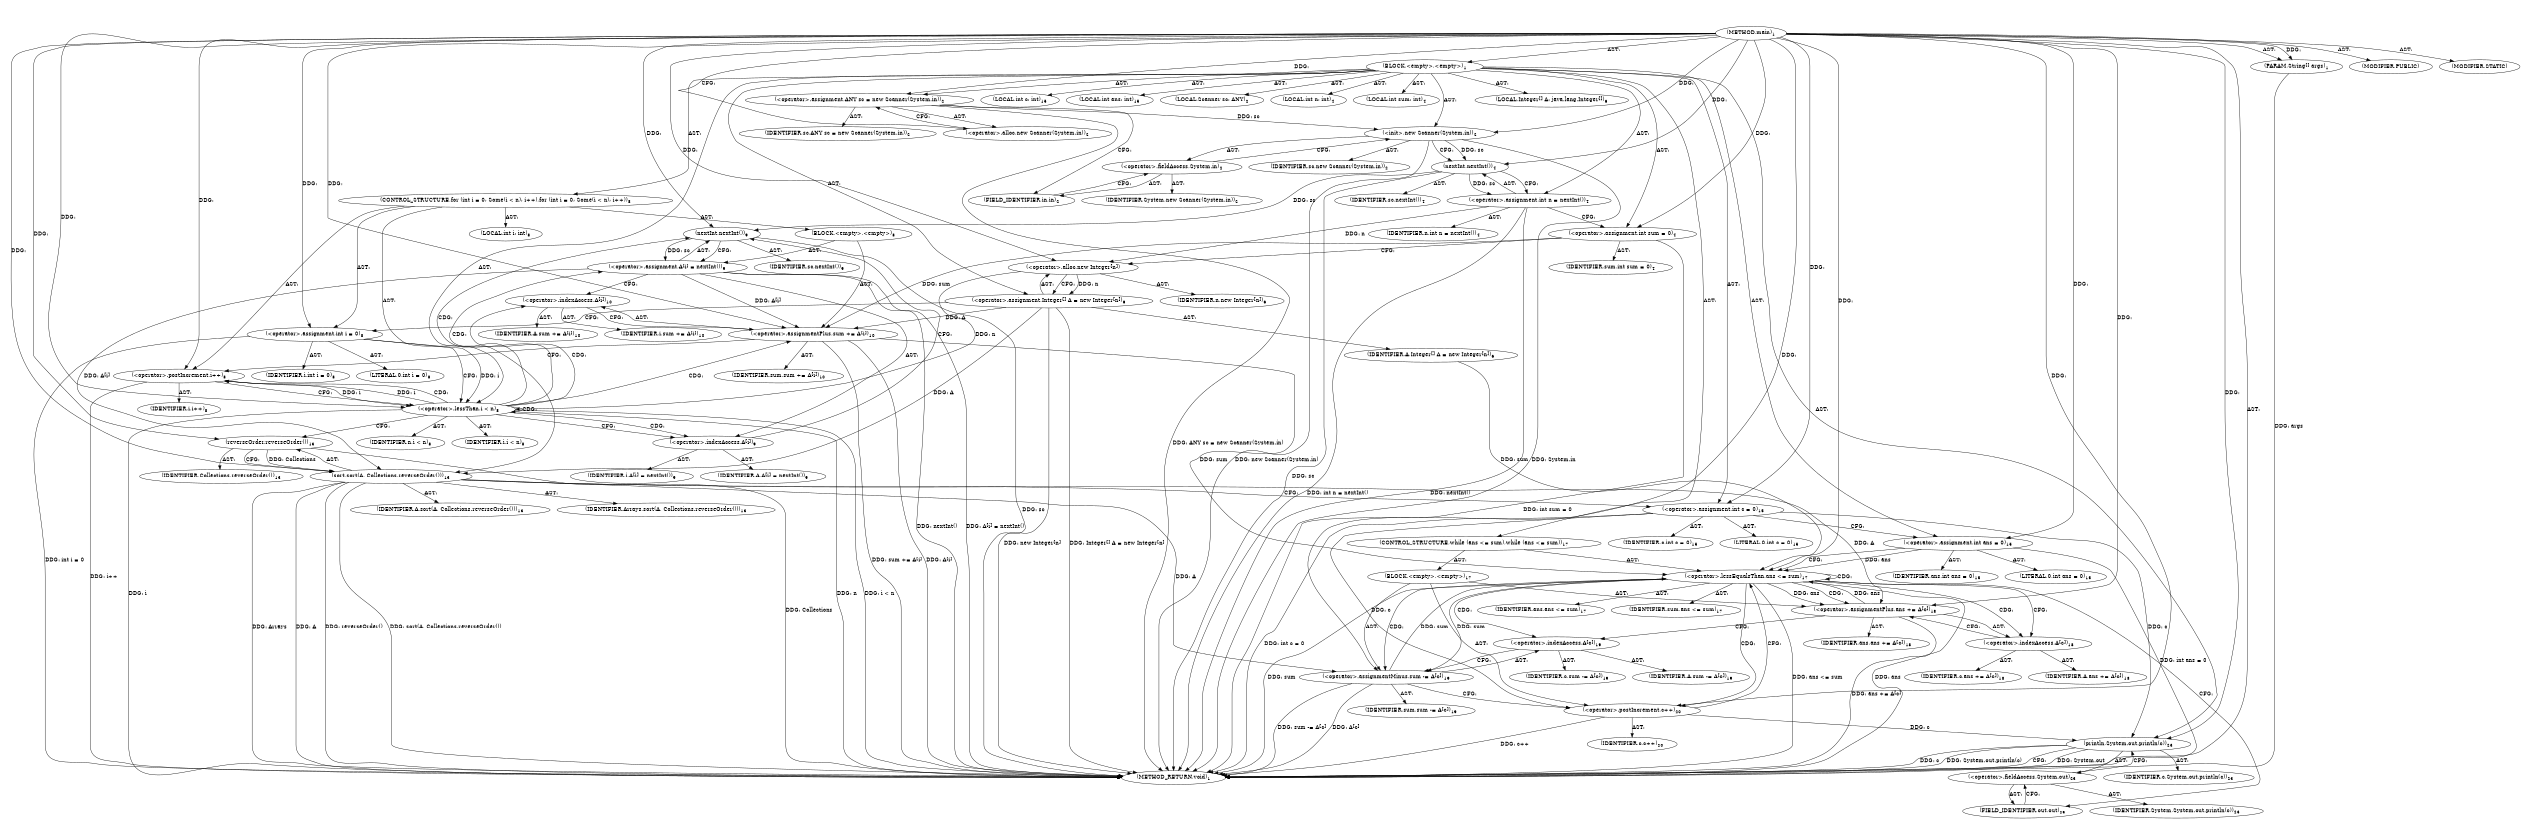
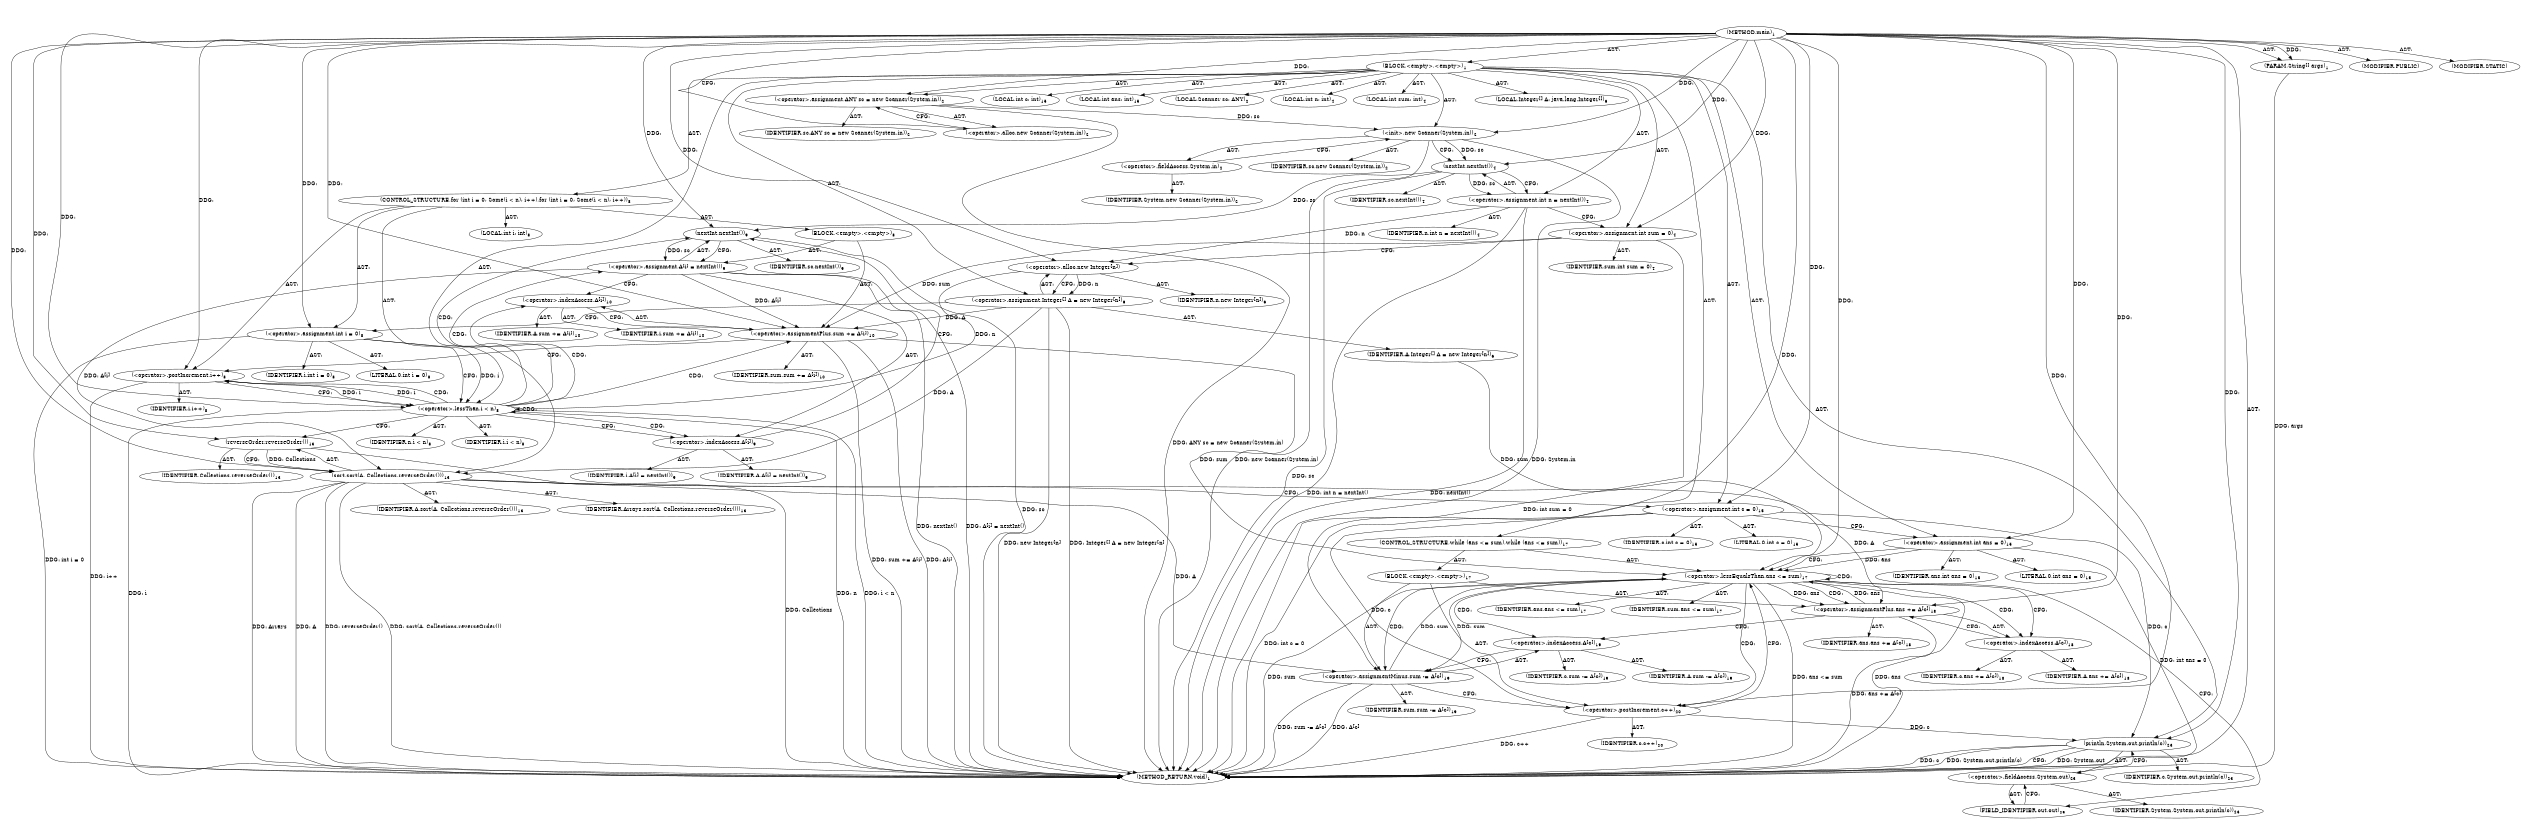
(1022, 201) -> none
